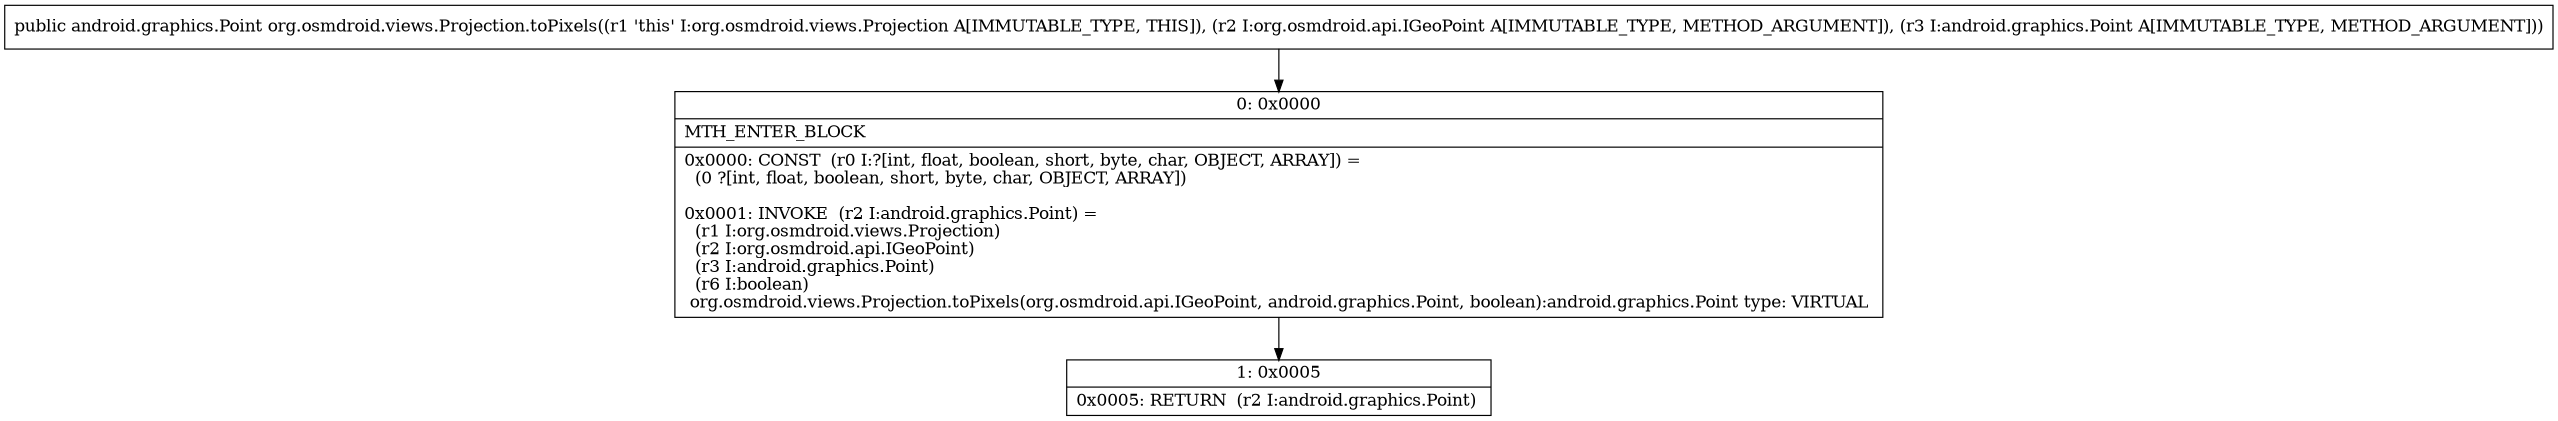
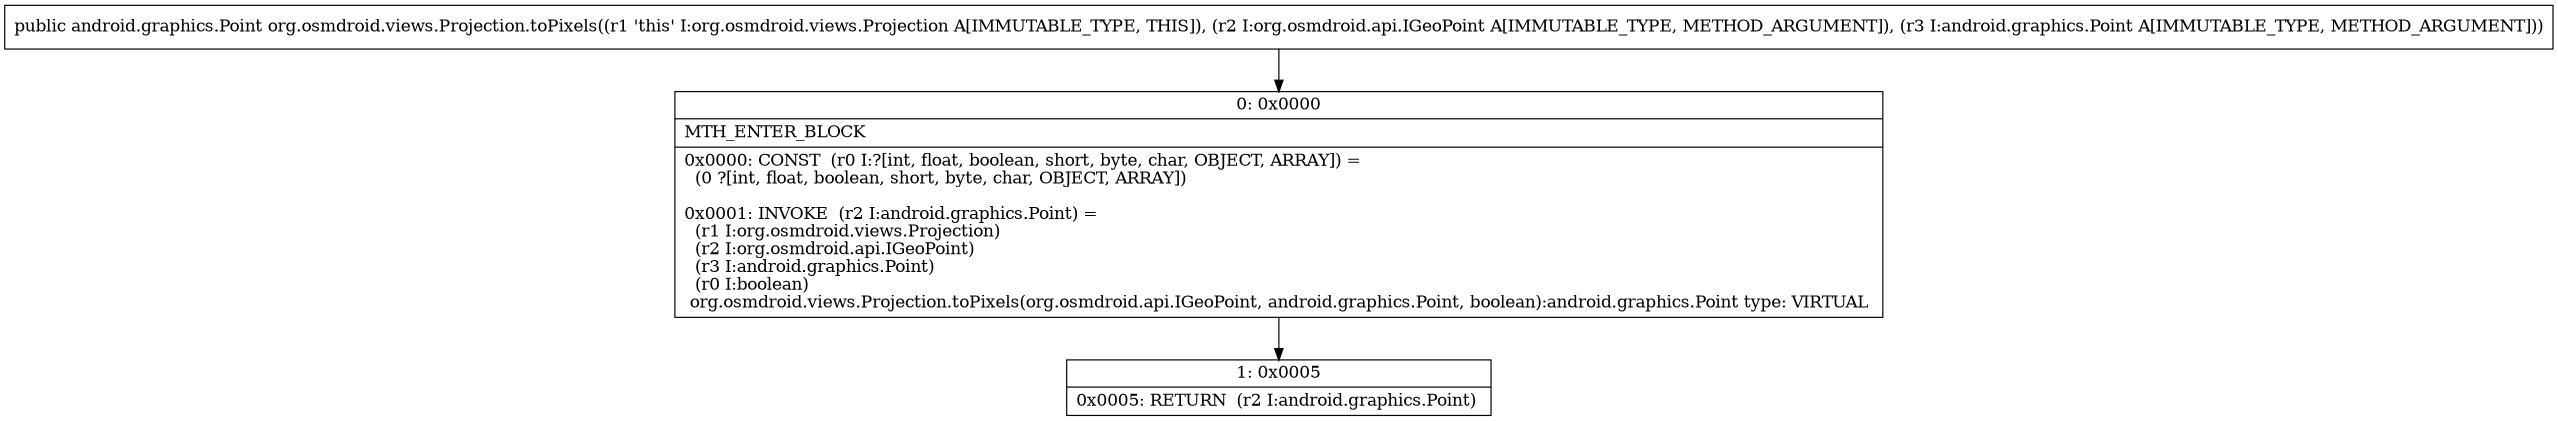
(747, 285) -> (747, 285)
